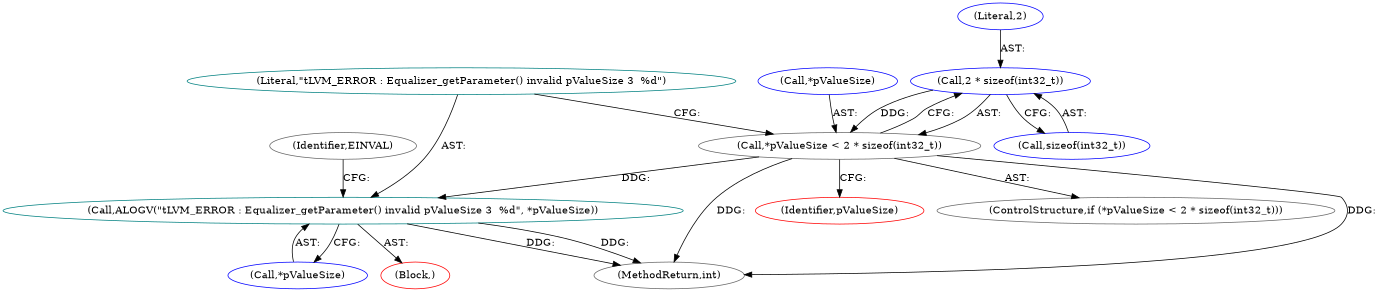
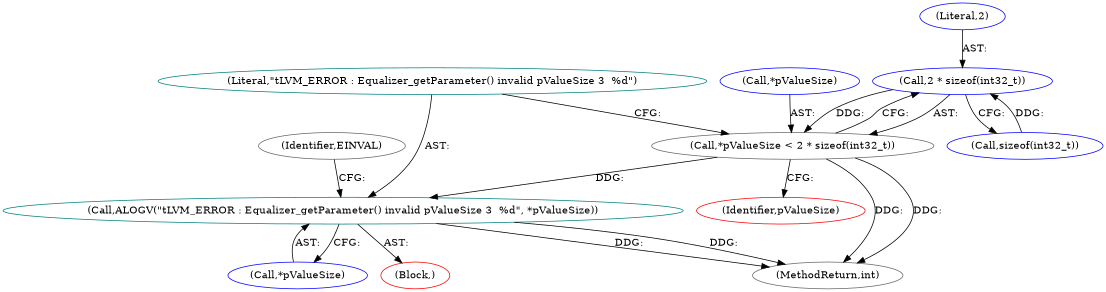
(1076, 114) -> (1031, 114)
(1136, 211) -> none
